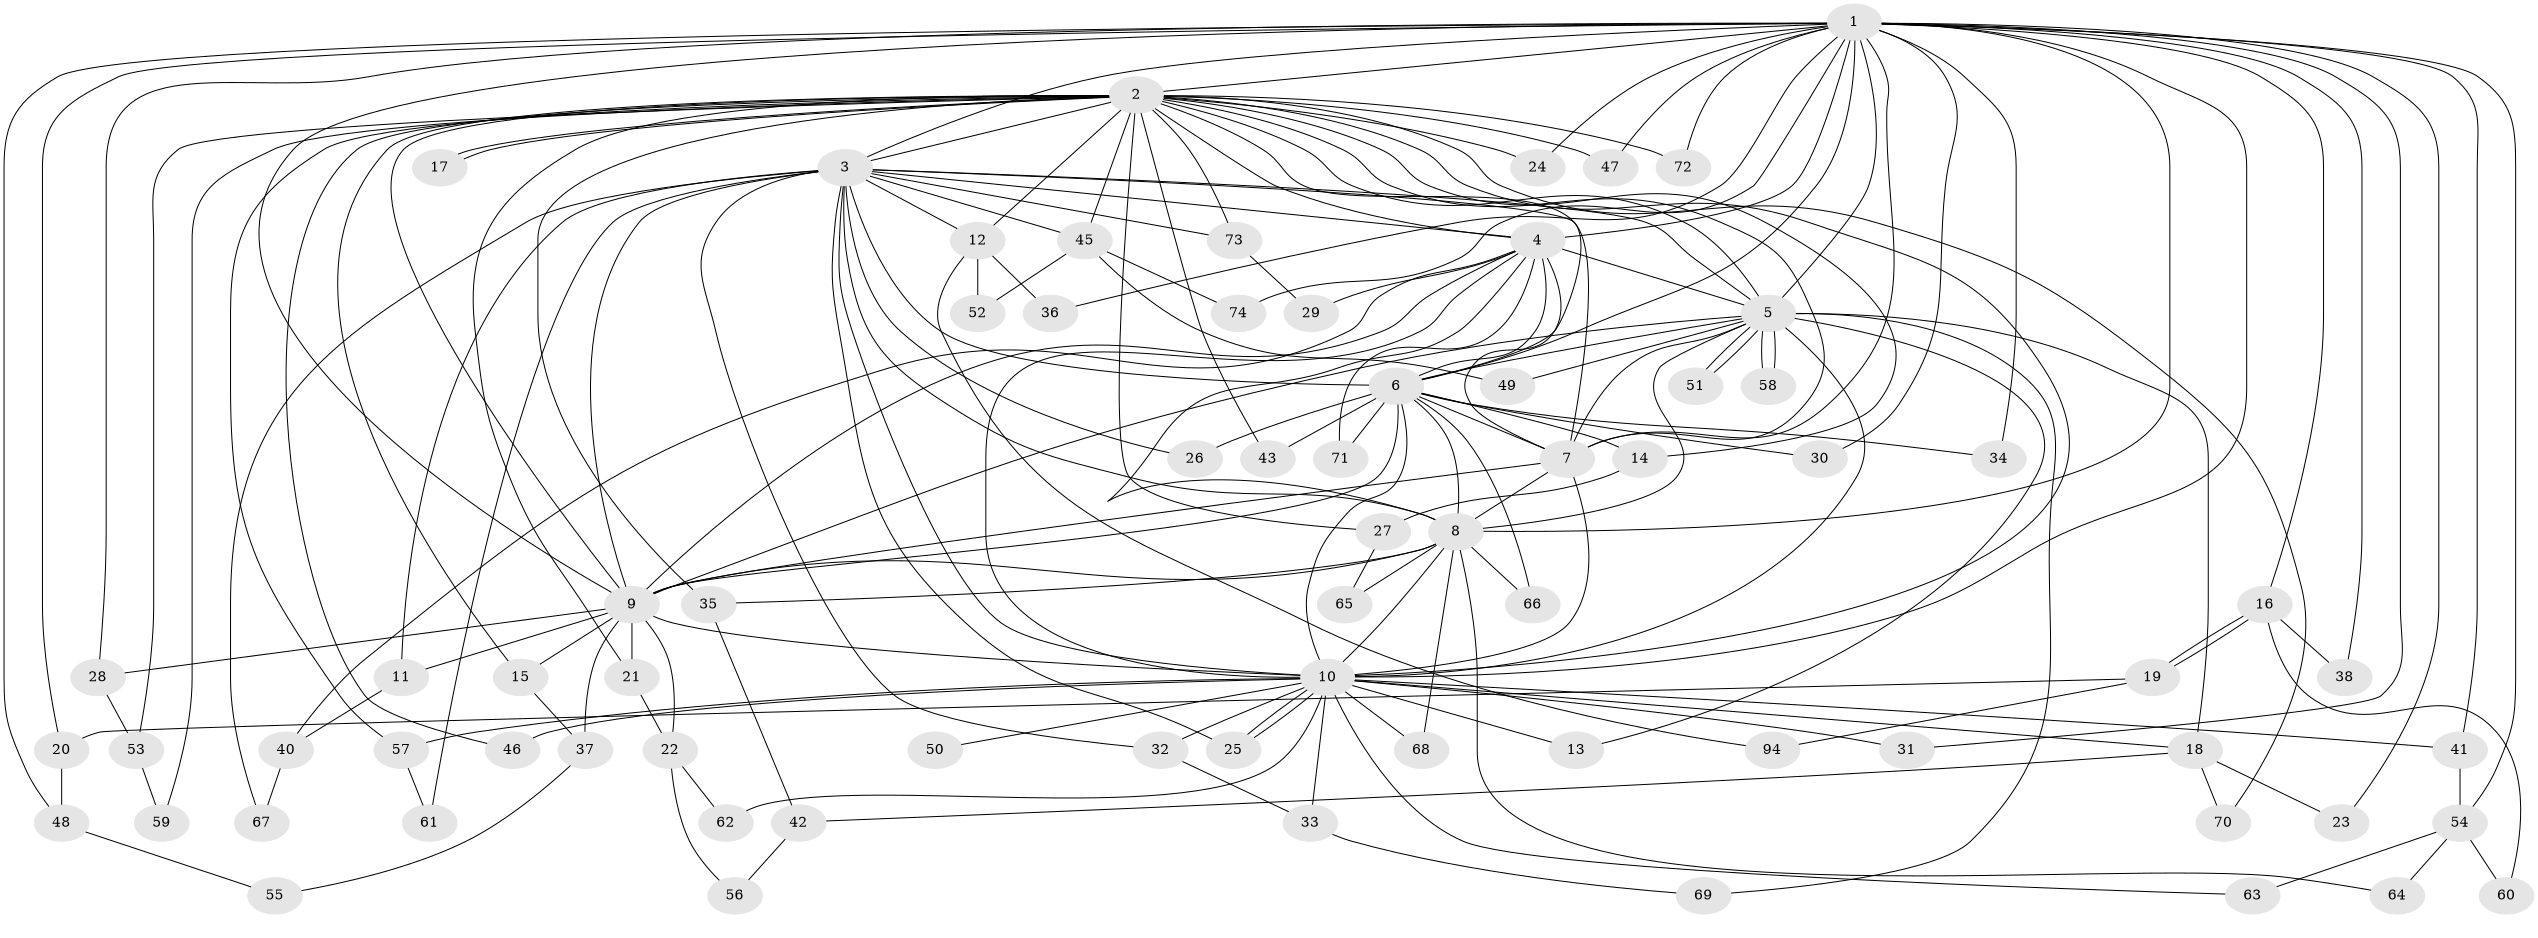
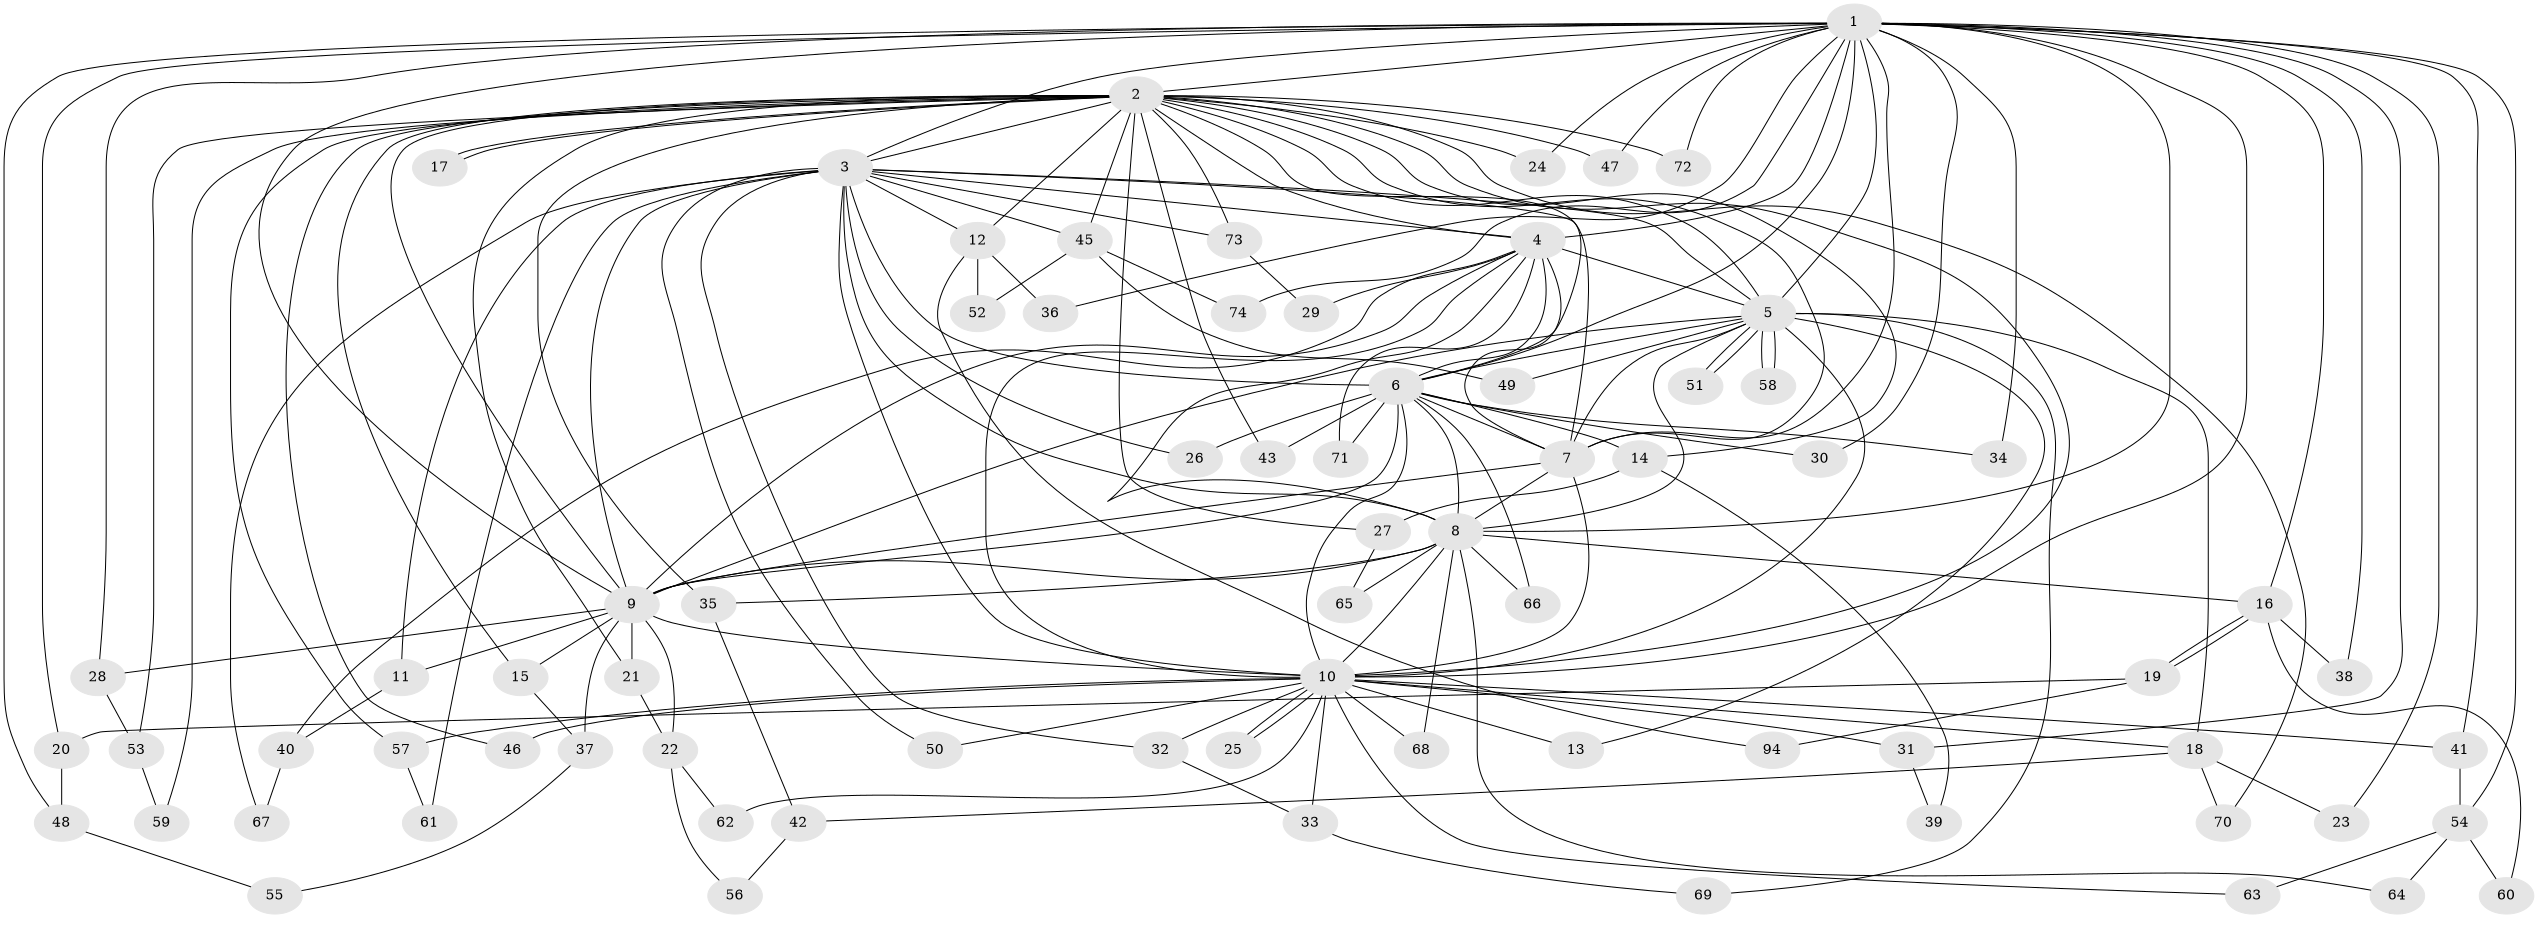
(891, 533) -> (699, 417)
none -> (1860, 568)
none -> (1934, 823)
